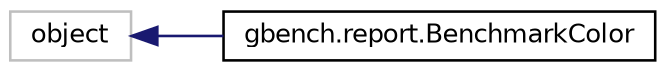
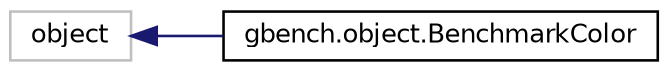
(439, 36) -> (441, 36)
